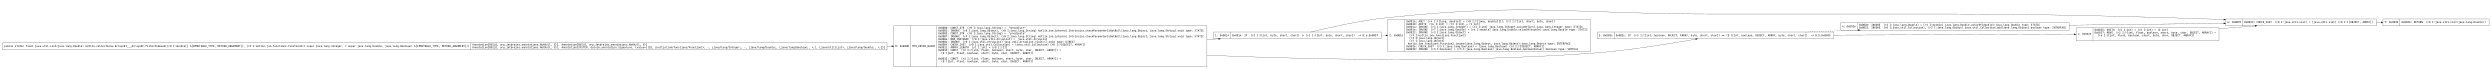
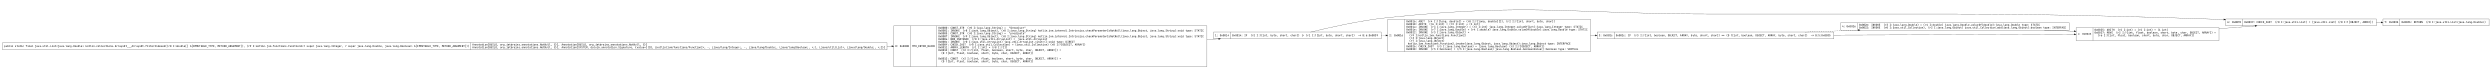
(2147, 24) -> (2059, 31)
(1452, 59) -> (1593, 35)
